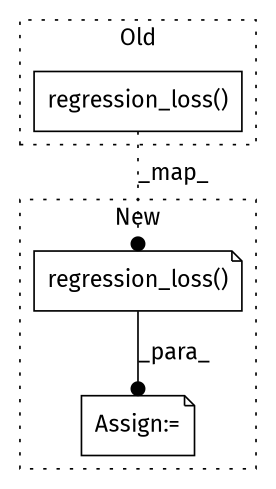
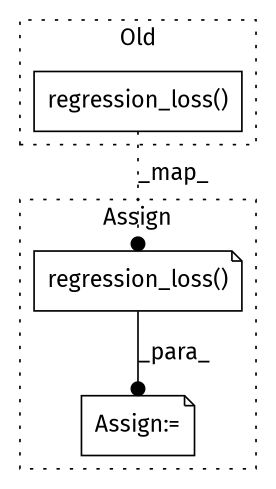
(138, 219) -> (138, 219)
